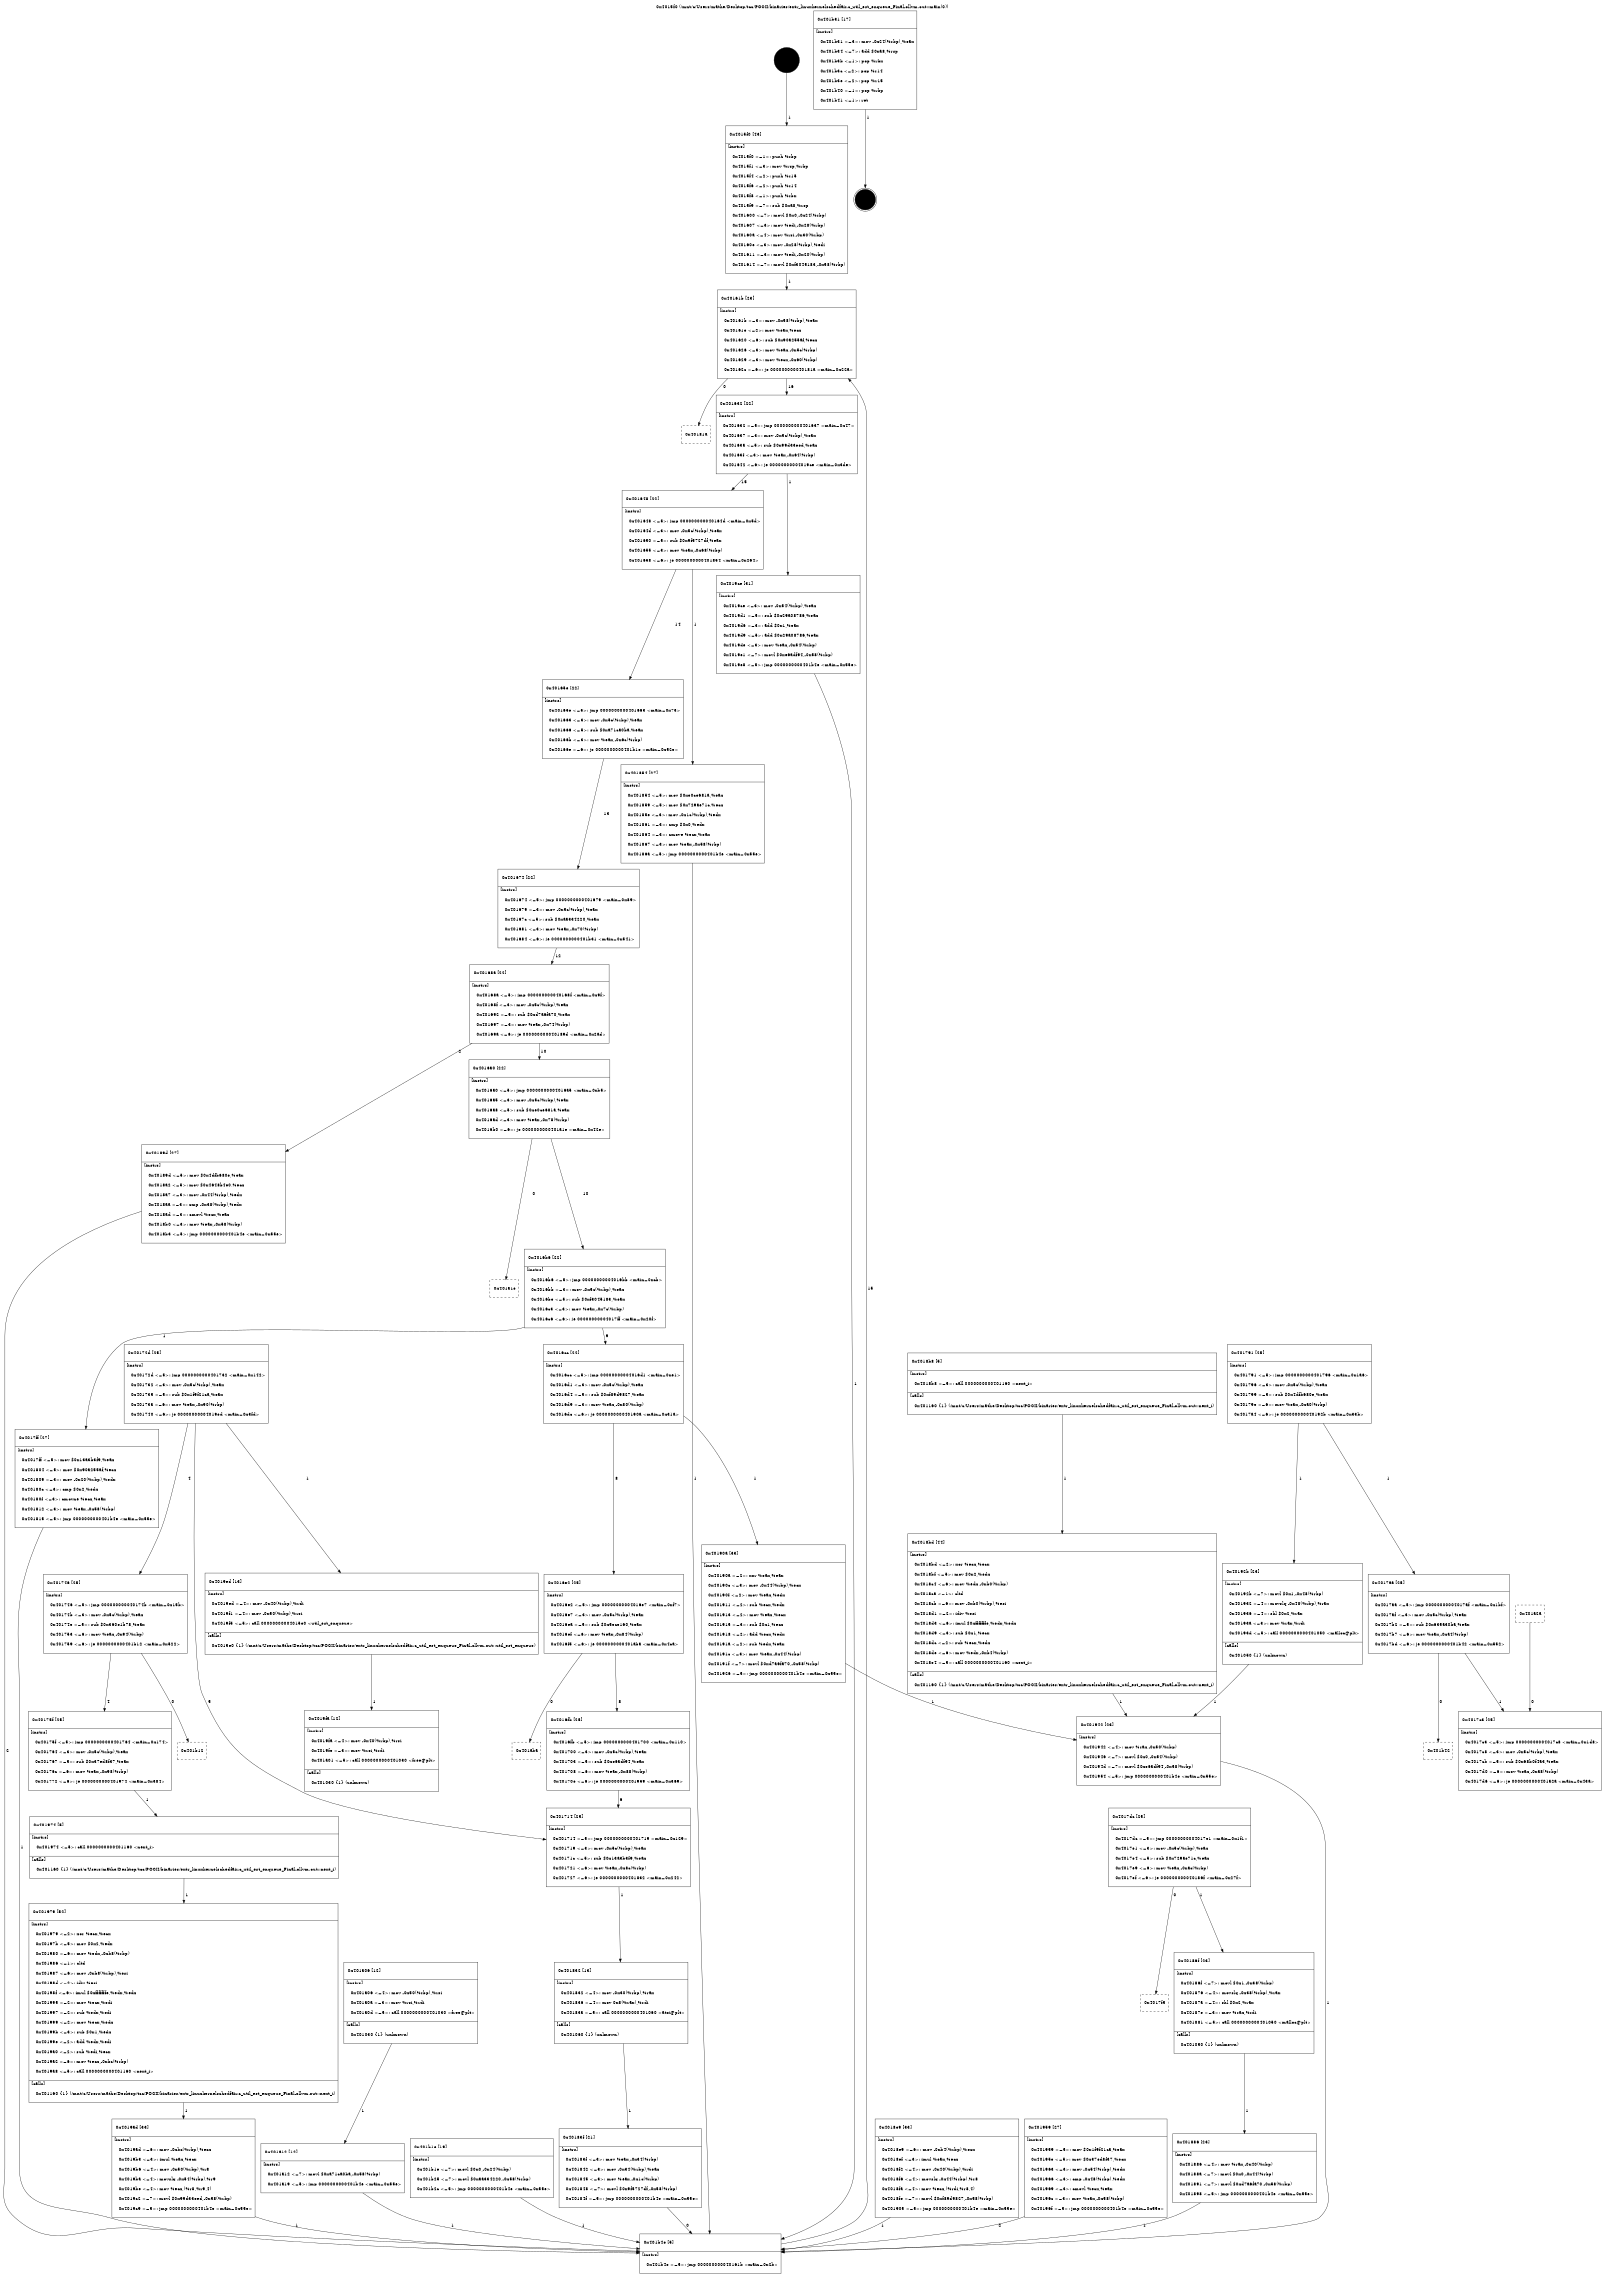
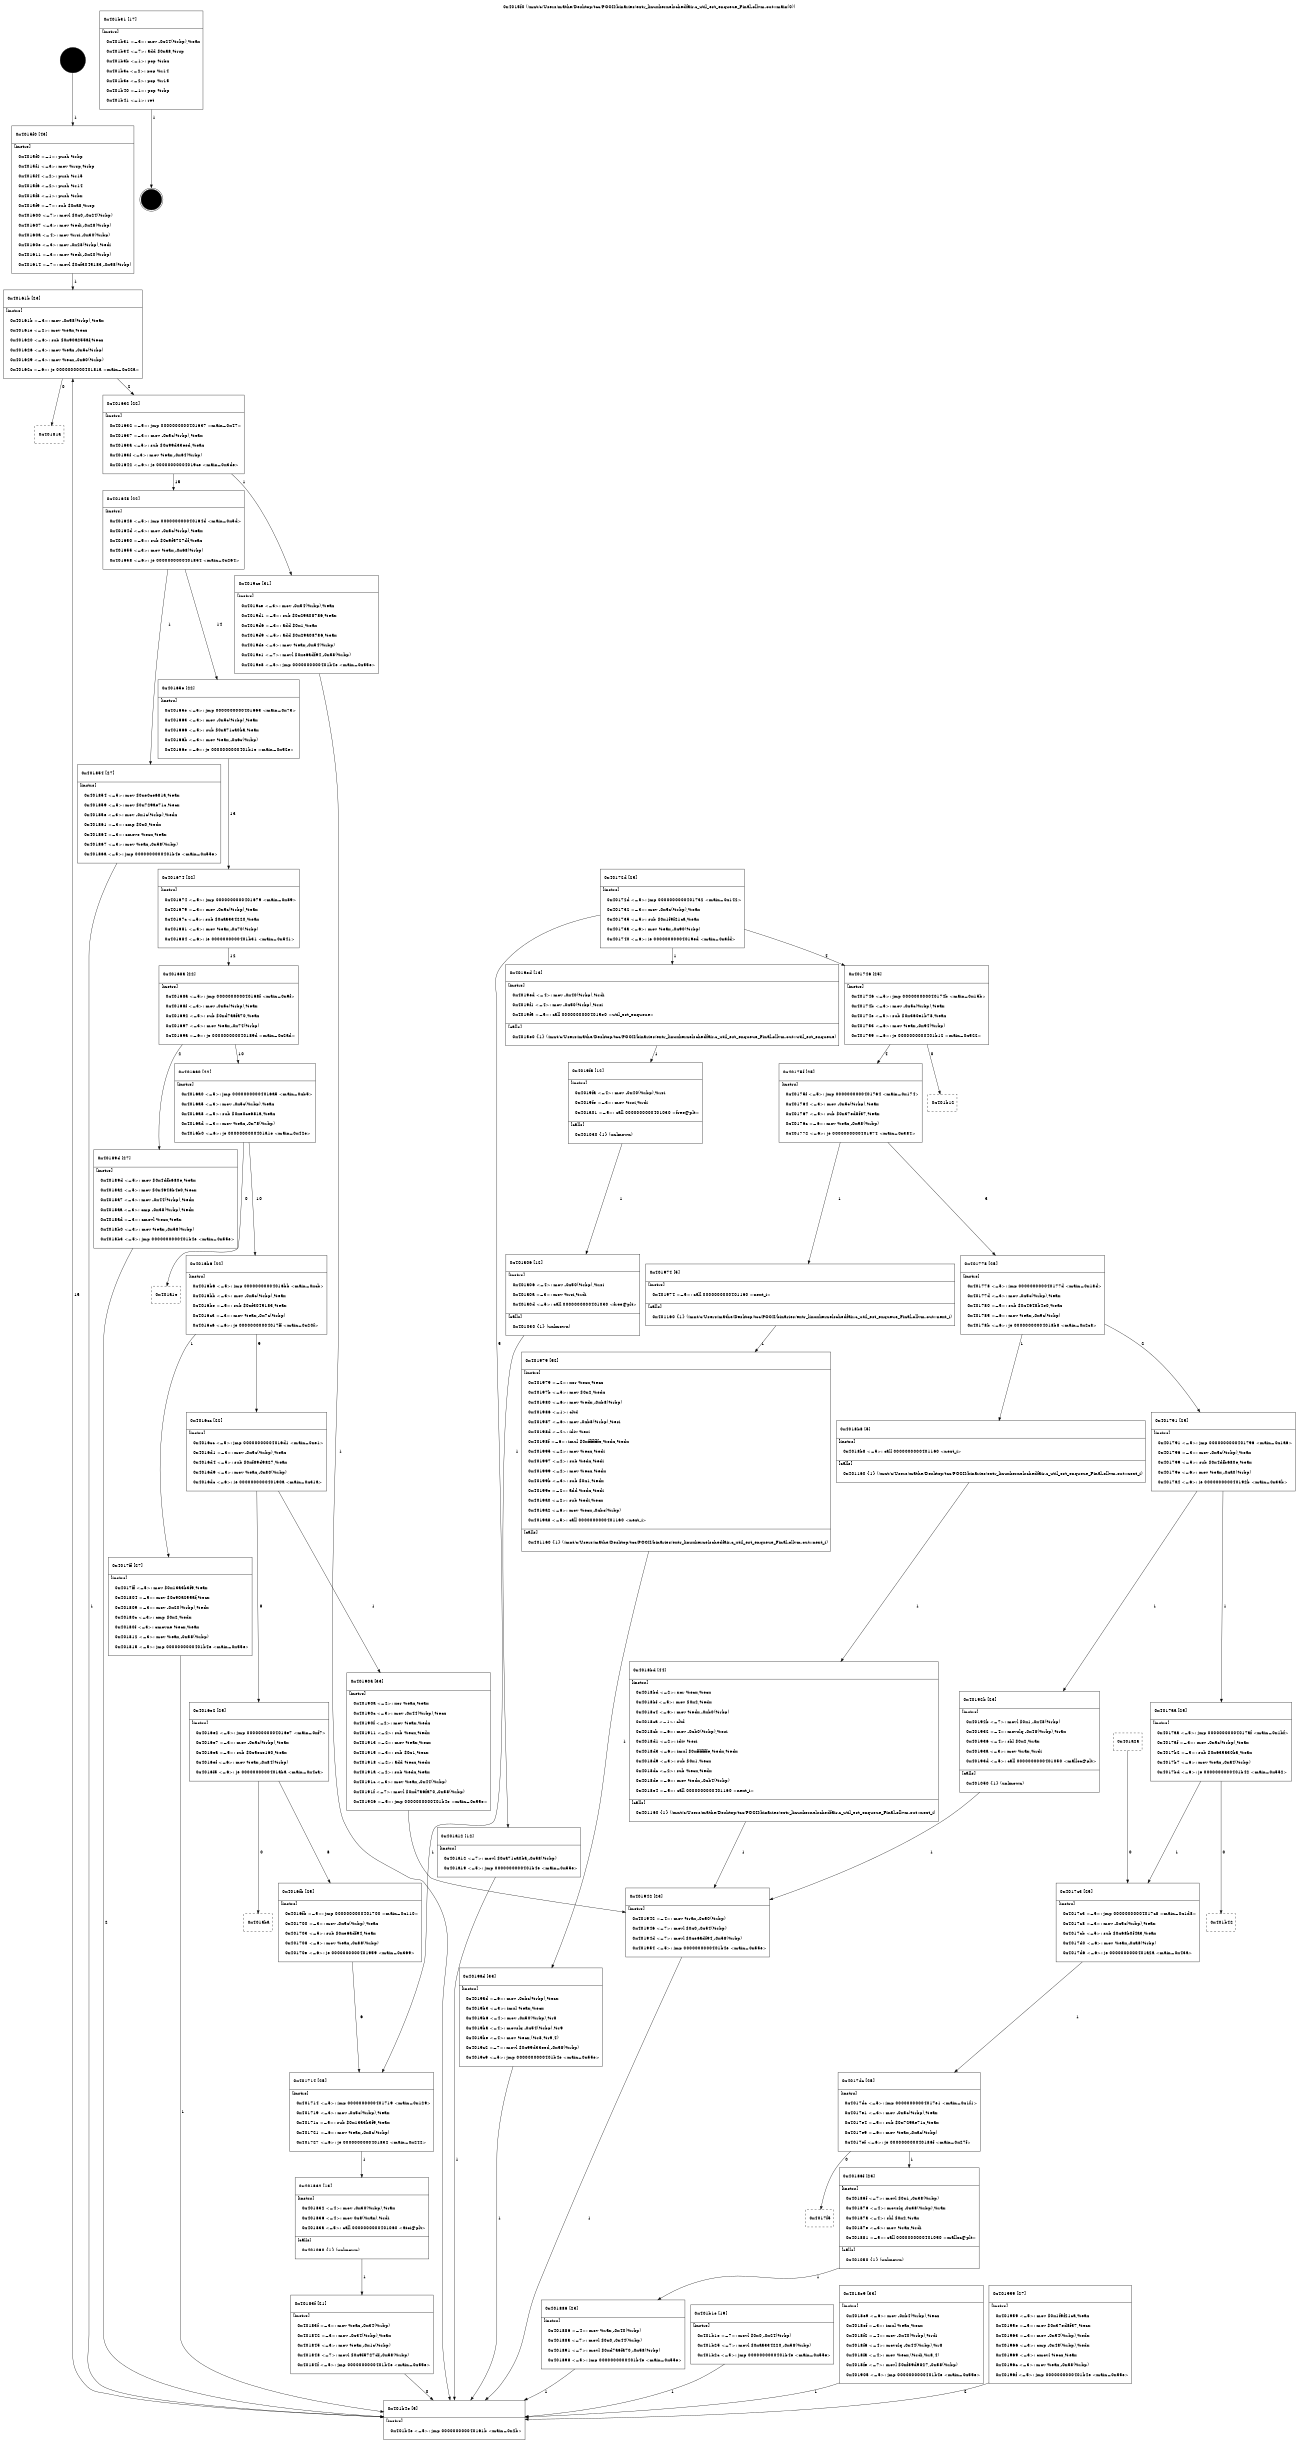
(790, 387) -> (129, 387)
none -> (605, 1197)
none -> (1033, 1295)
none -> (1020, 2016)
